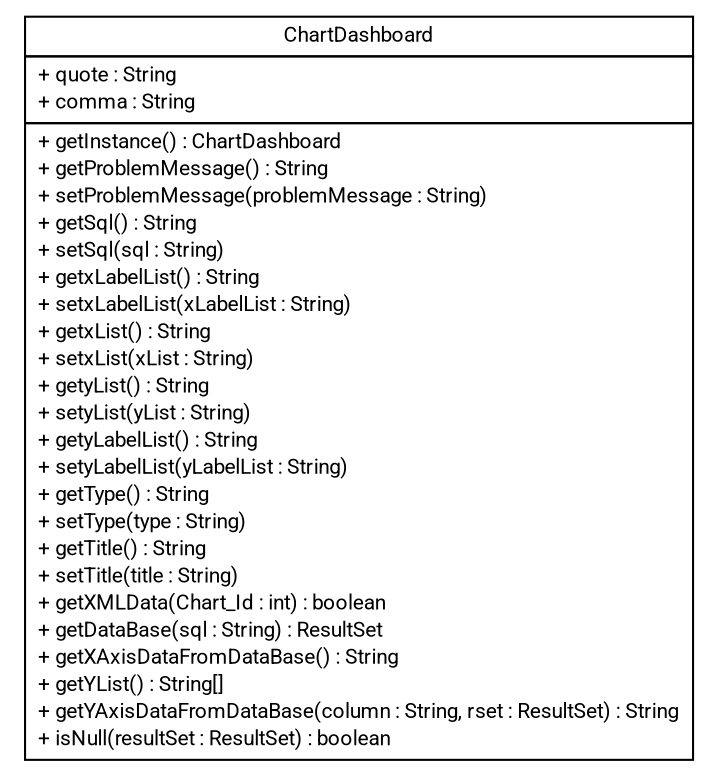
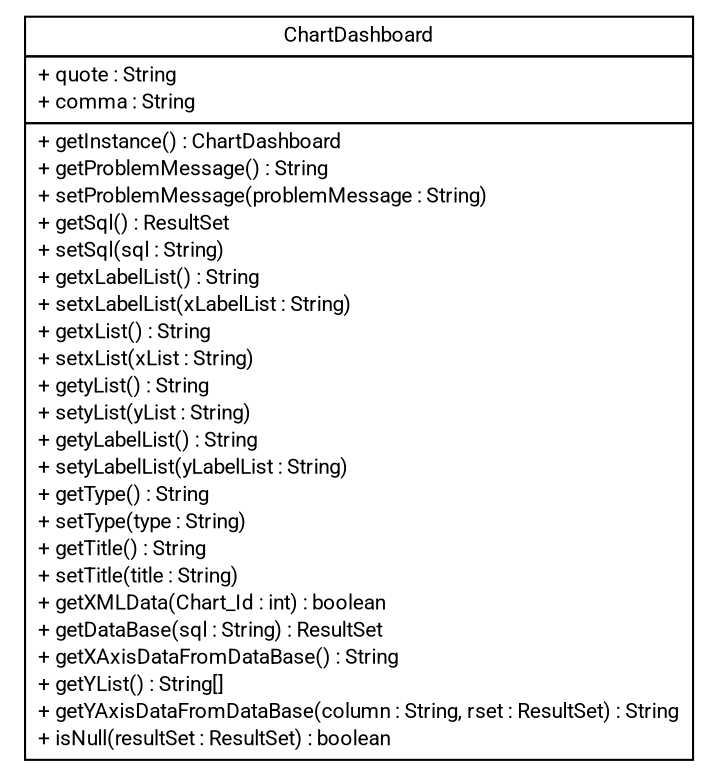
(118, 223) -> (135, 223)
